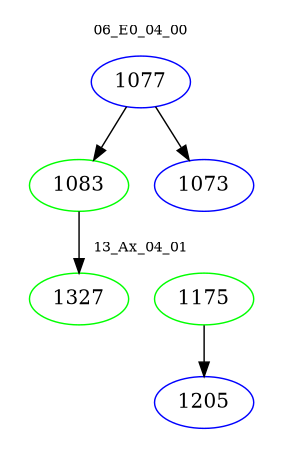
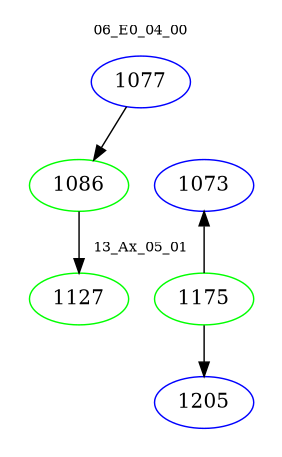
(168, 127) -> (204, 250)
(79, 185) -> (79, 185)
(141, 248) -> (141, 248)
(79, 299) -> (79, 299)
